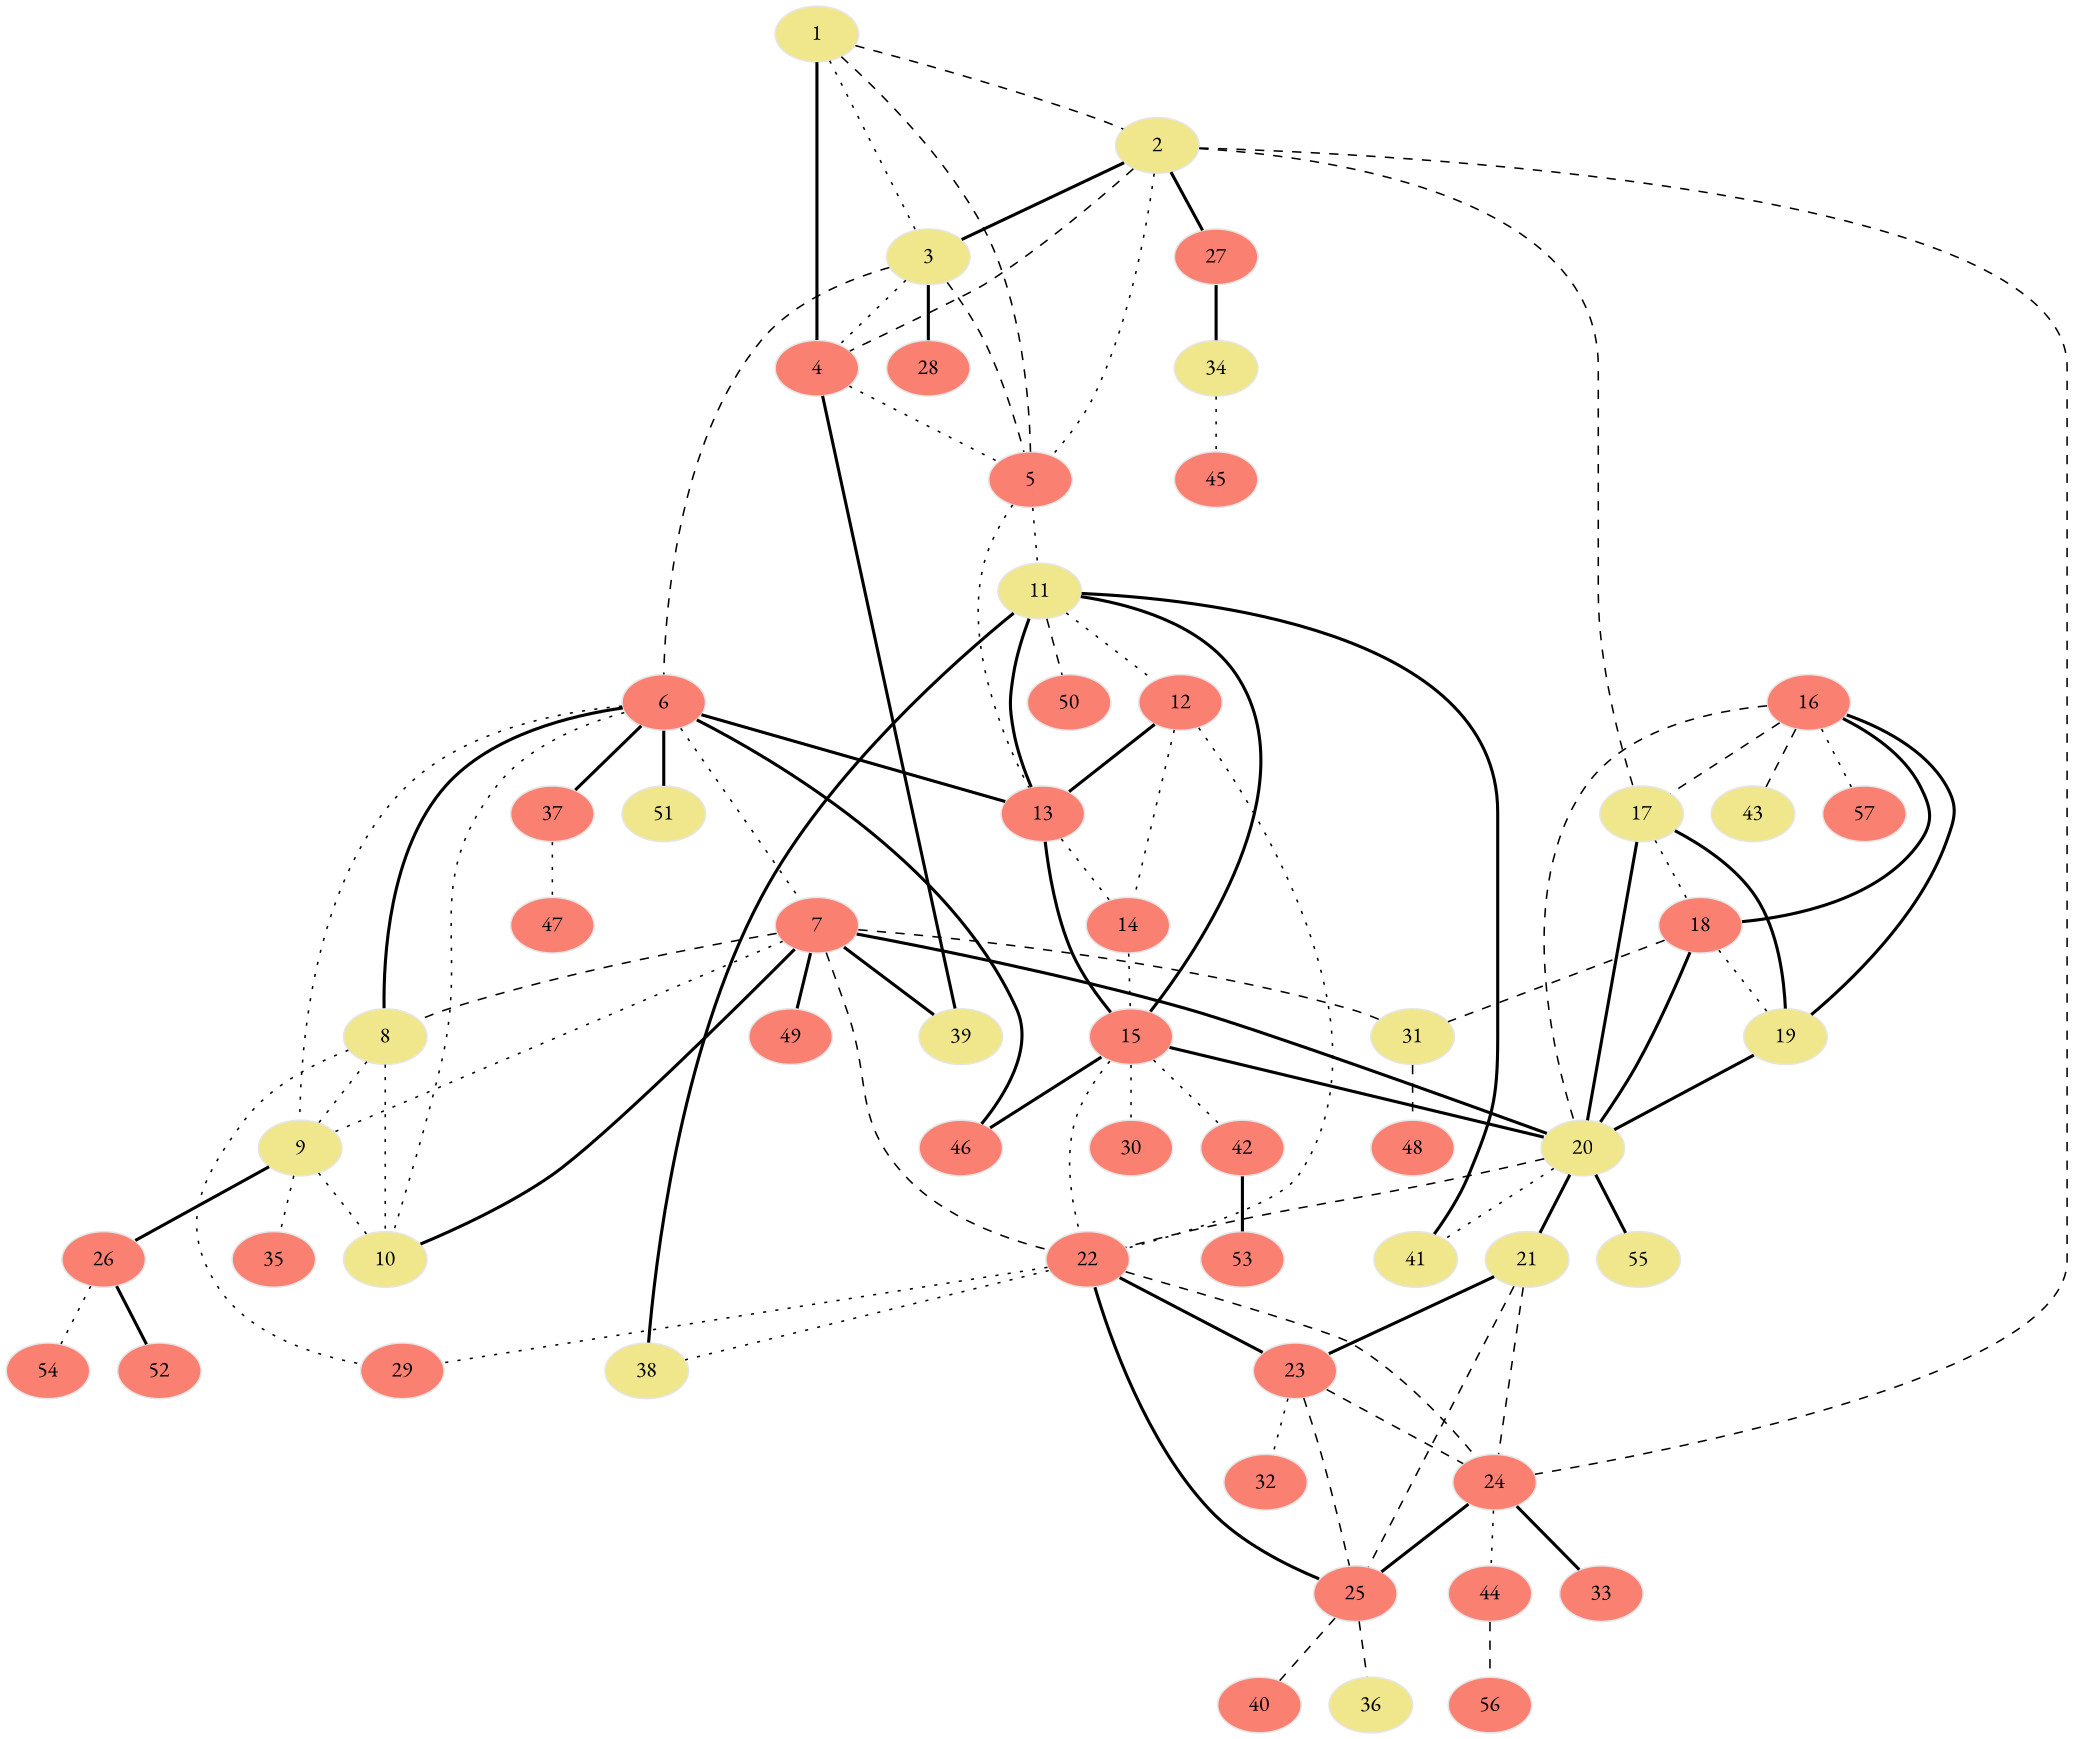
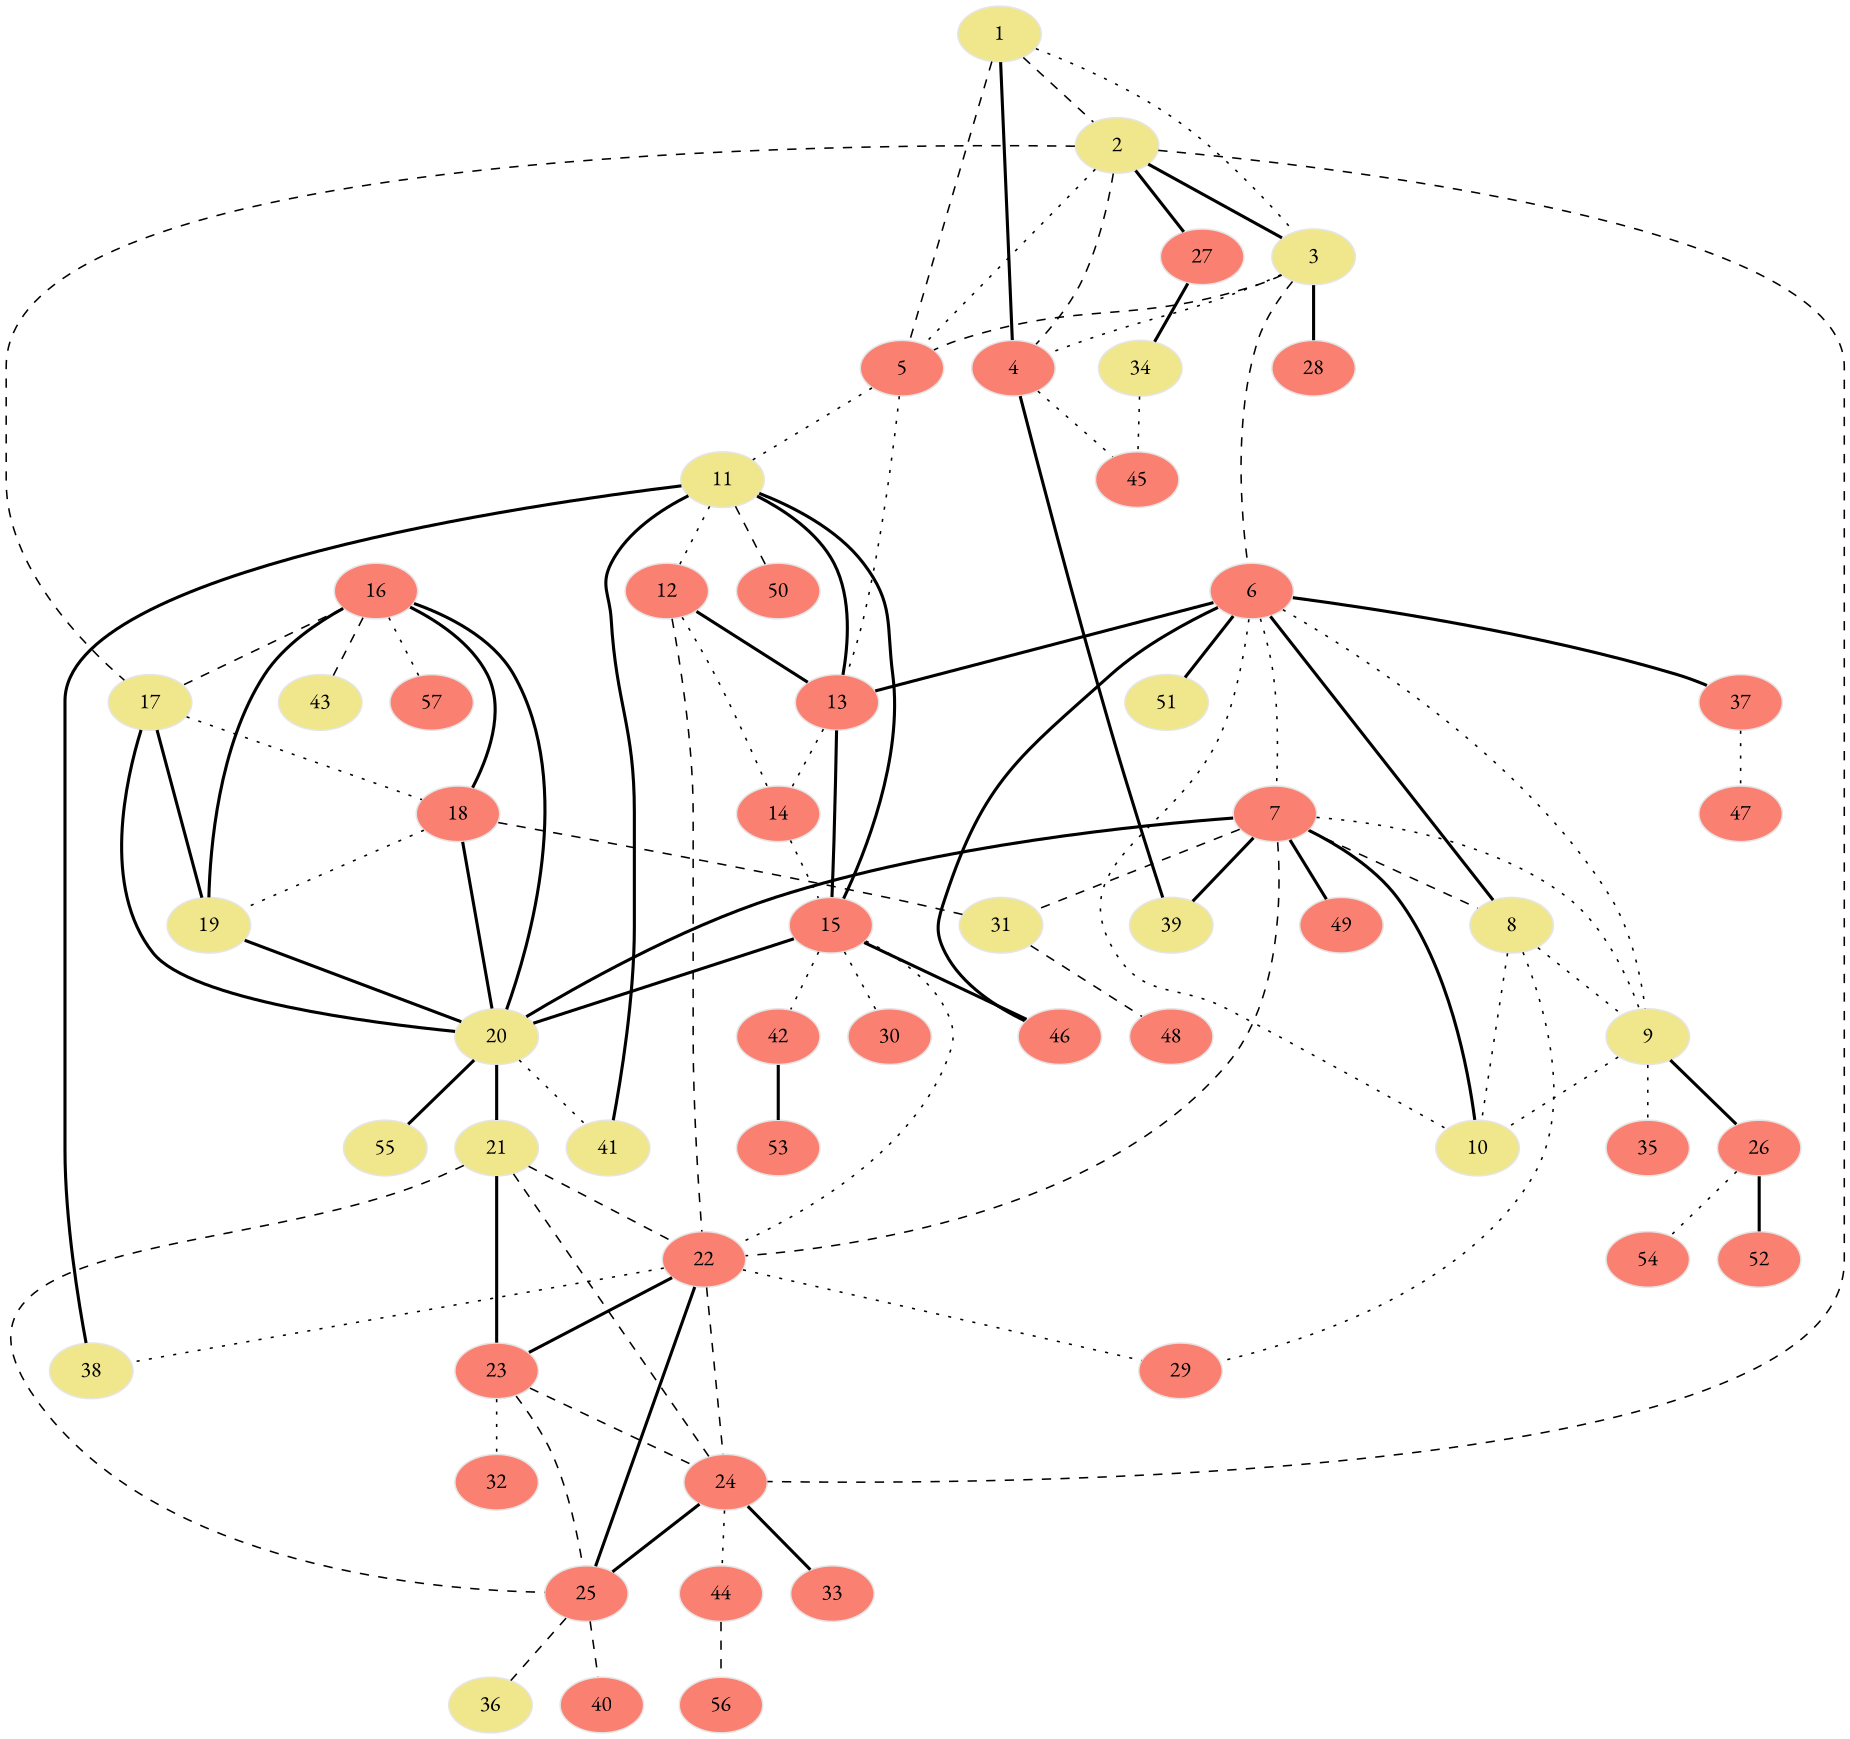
(924, 424) -> (1075, 424)
(1557, 850) -> (543, 779)
(1330, 1034) -> (693, 909)
(1335, 1202) -> (600, 1204)
